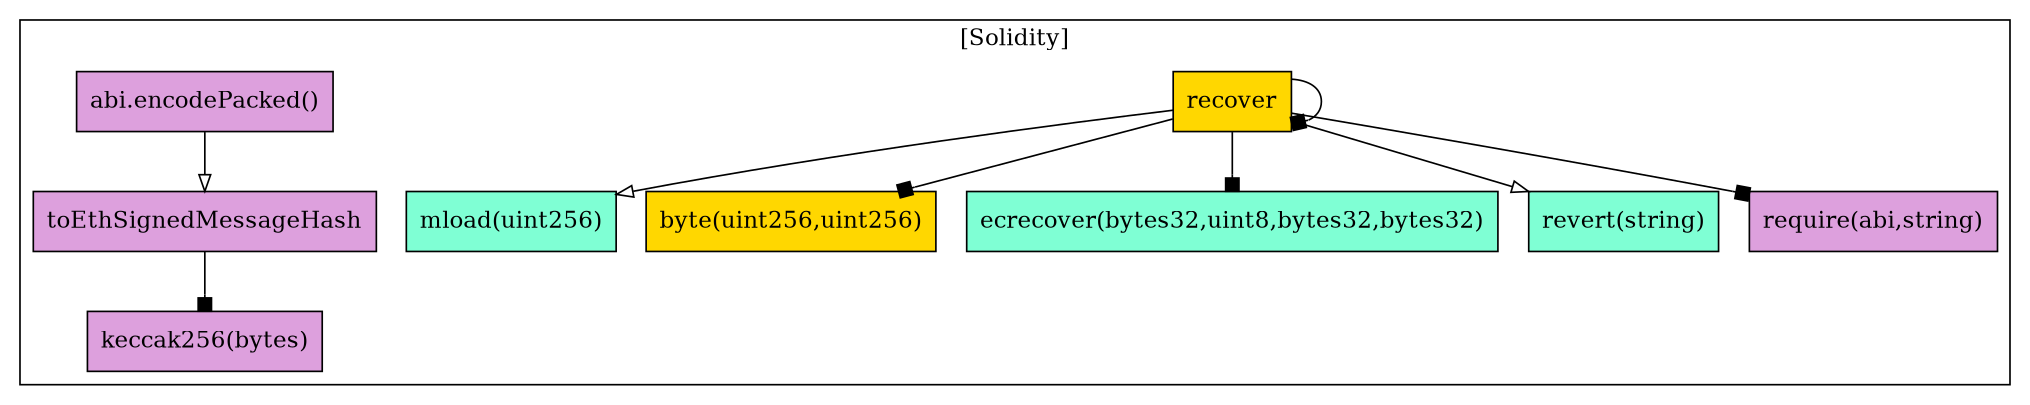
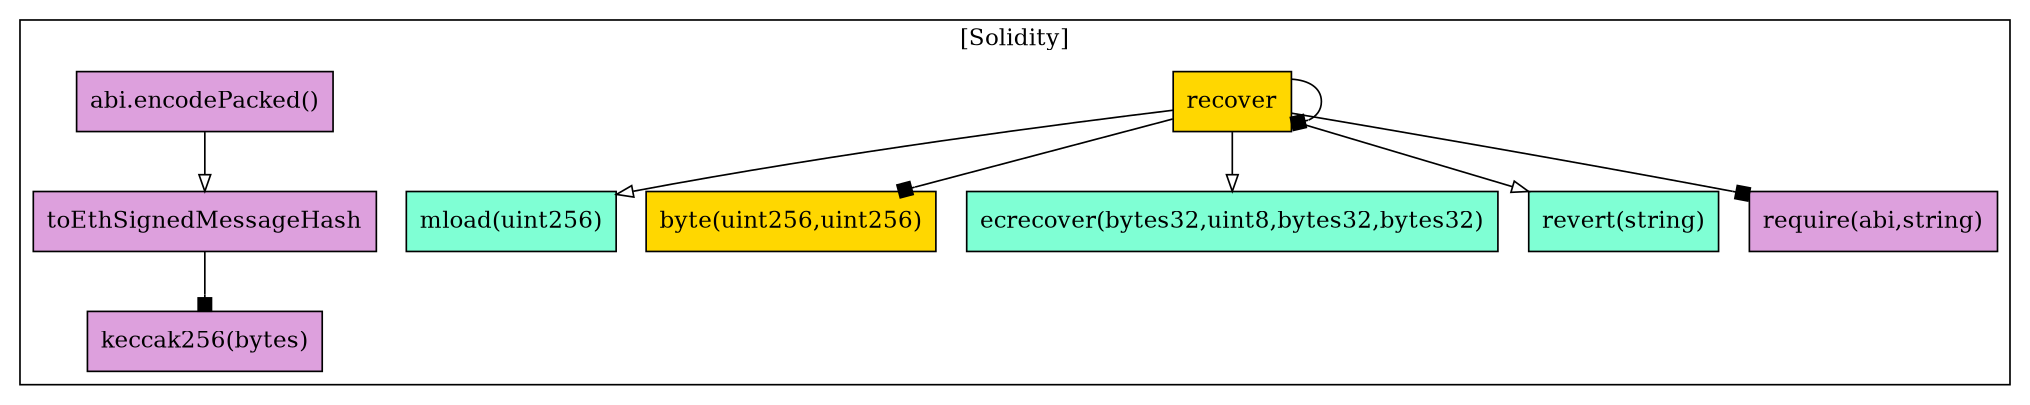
(1232, 153) -> (1232, 153)
